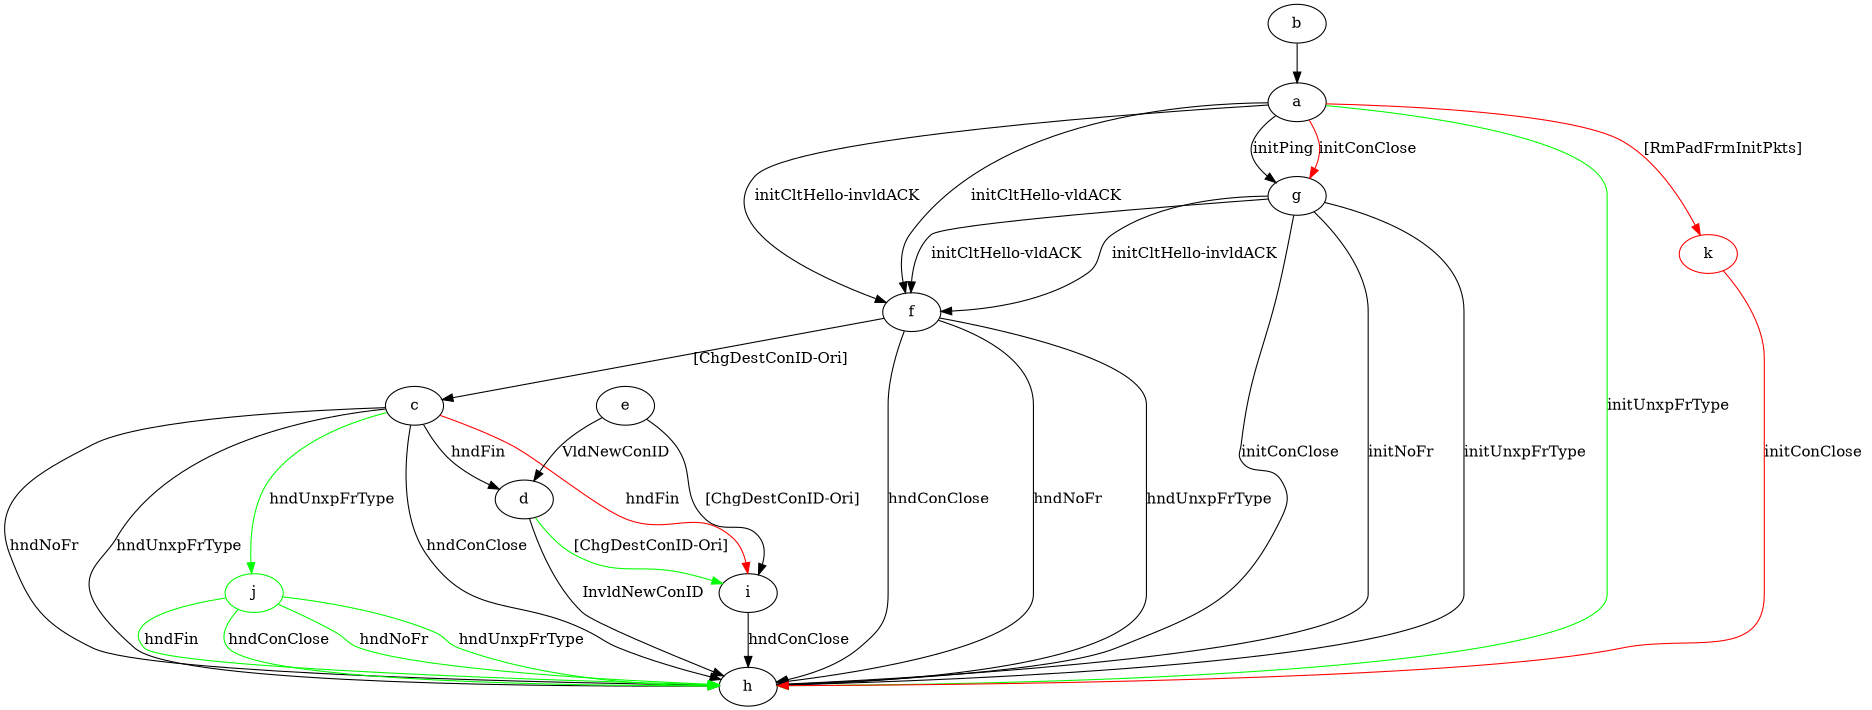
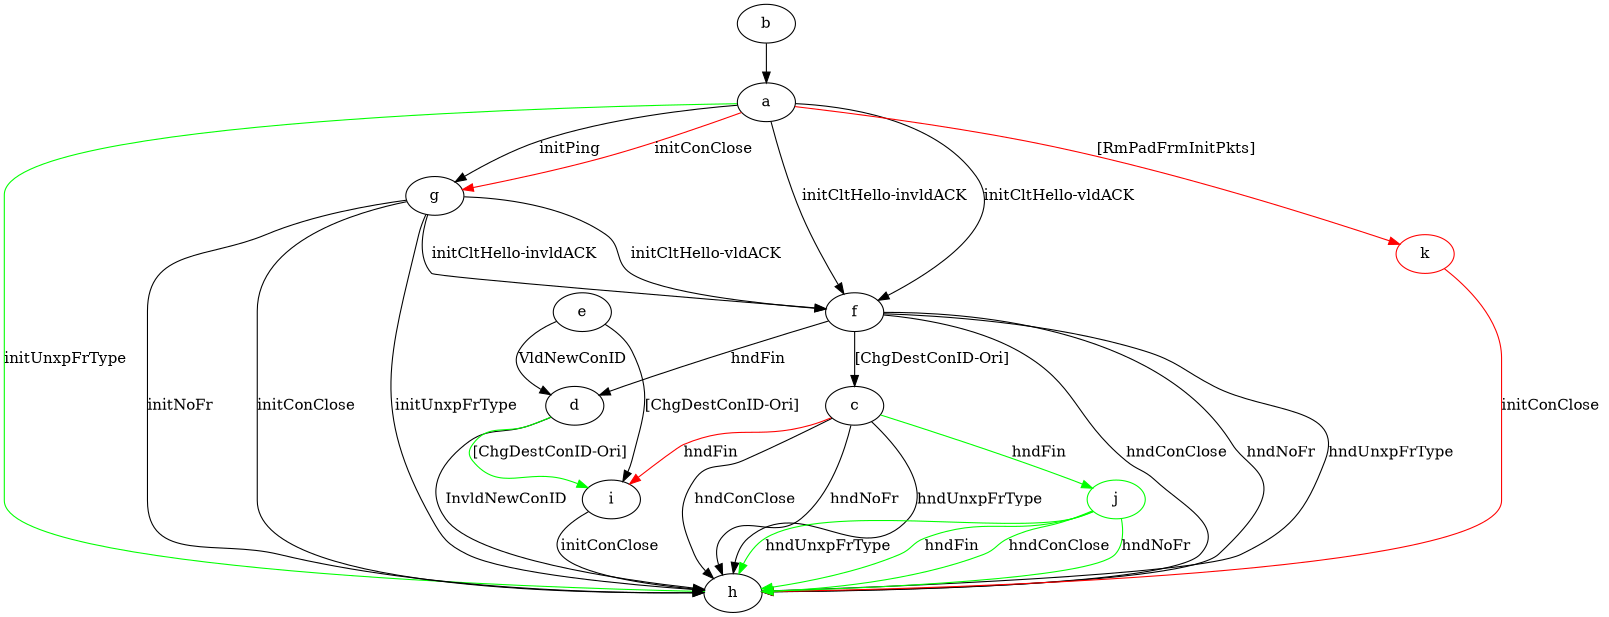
(451, 461) -> (719, 355)
(334, 499) -> (1041, 453)
(801, 640) -> (612, 546)
